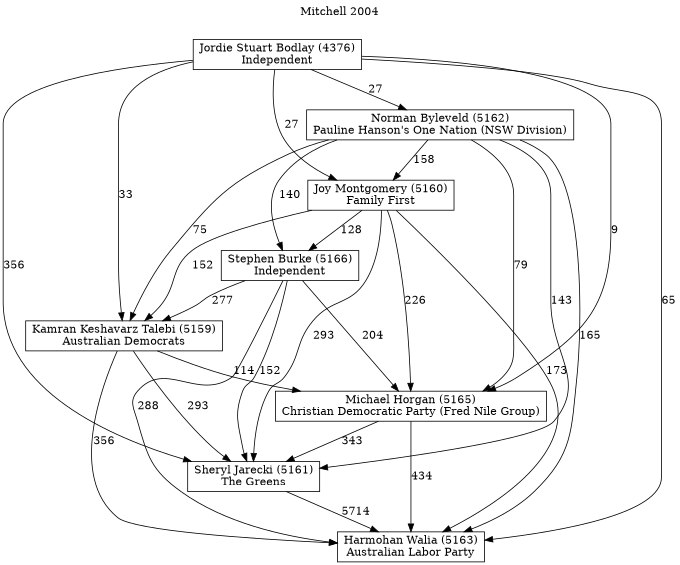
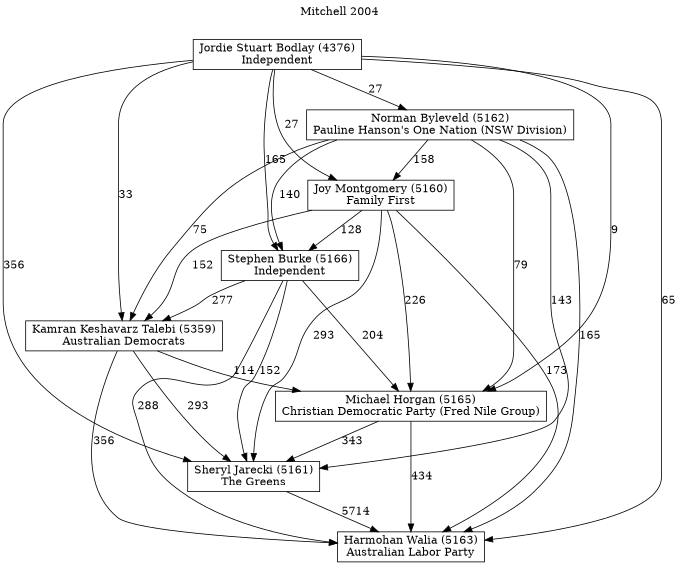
none -> (264, 157)
(124, 336) -> (124, 336)
